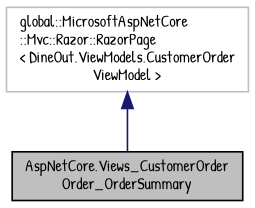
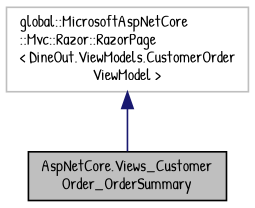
(127, 176) -> (127, 176)
